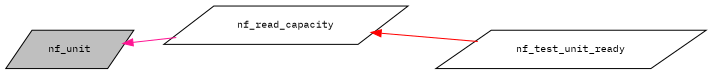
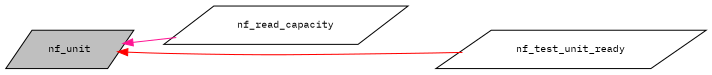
(430, 37) -> (295, 55)
